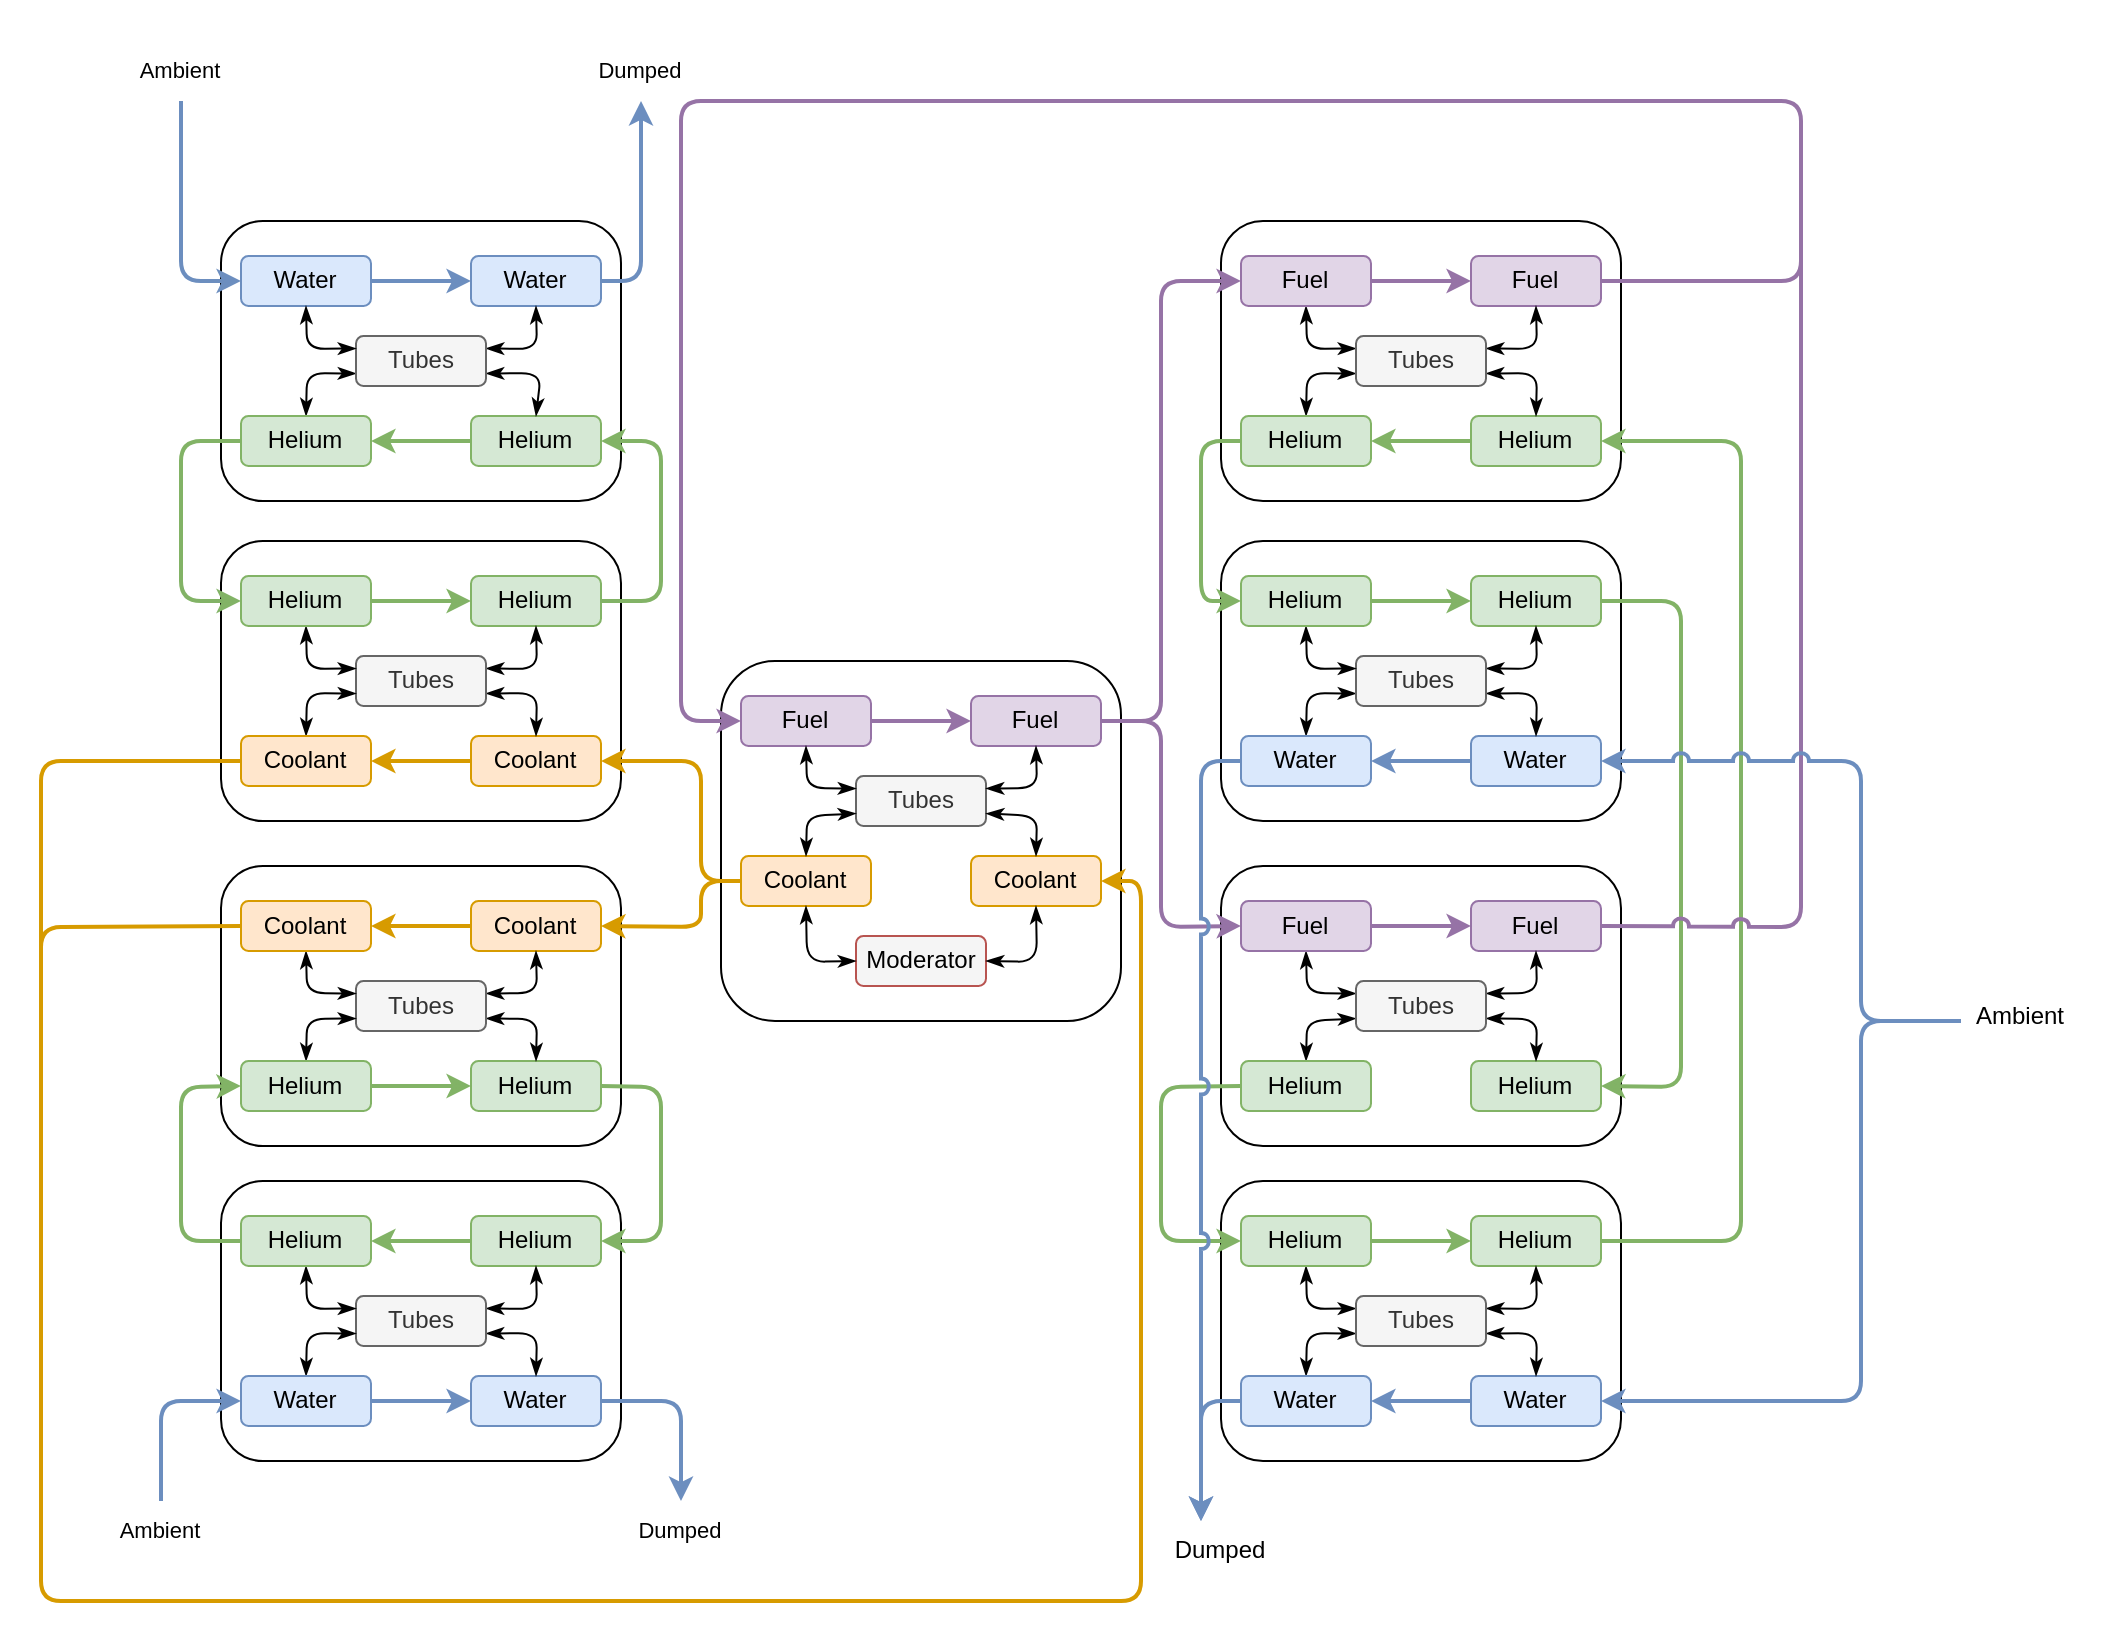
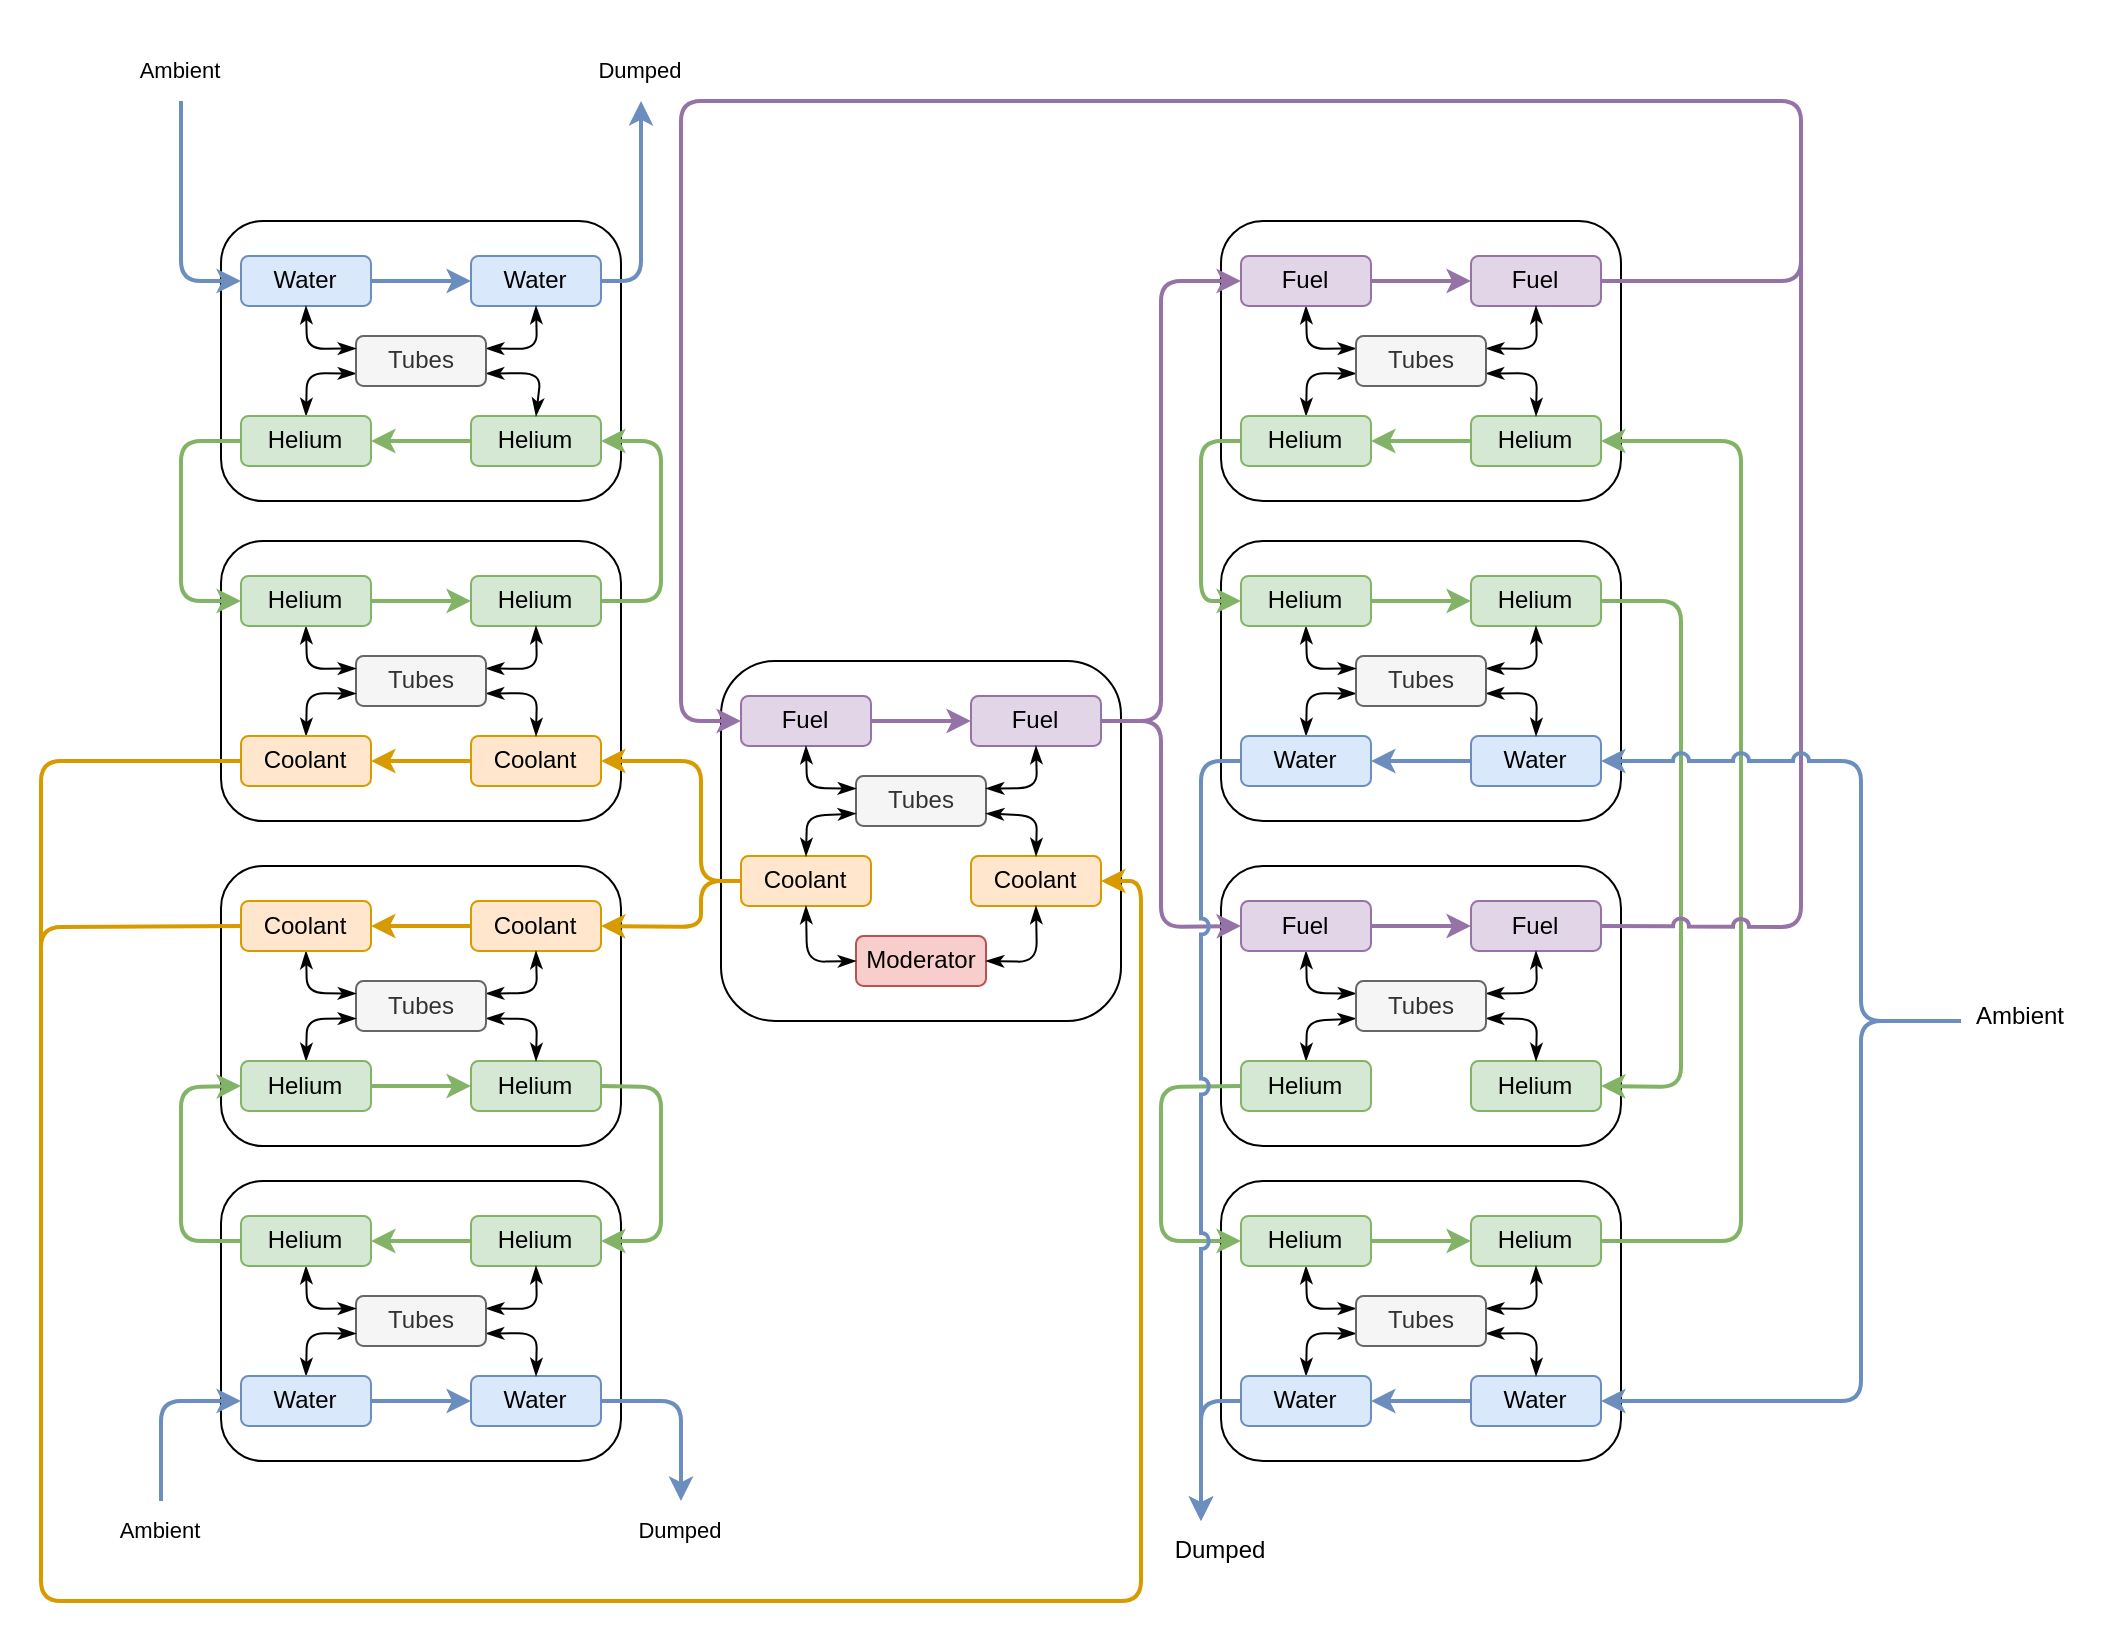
(921, 961) -> (921, 961)
